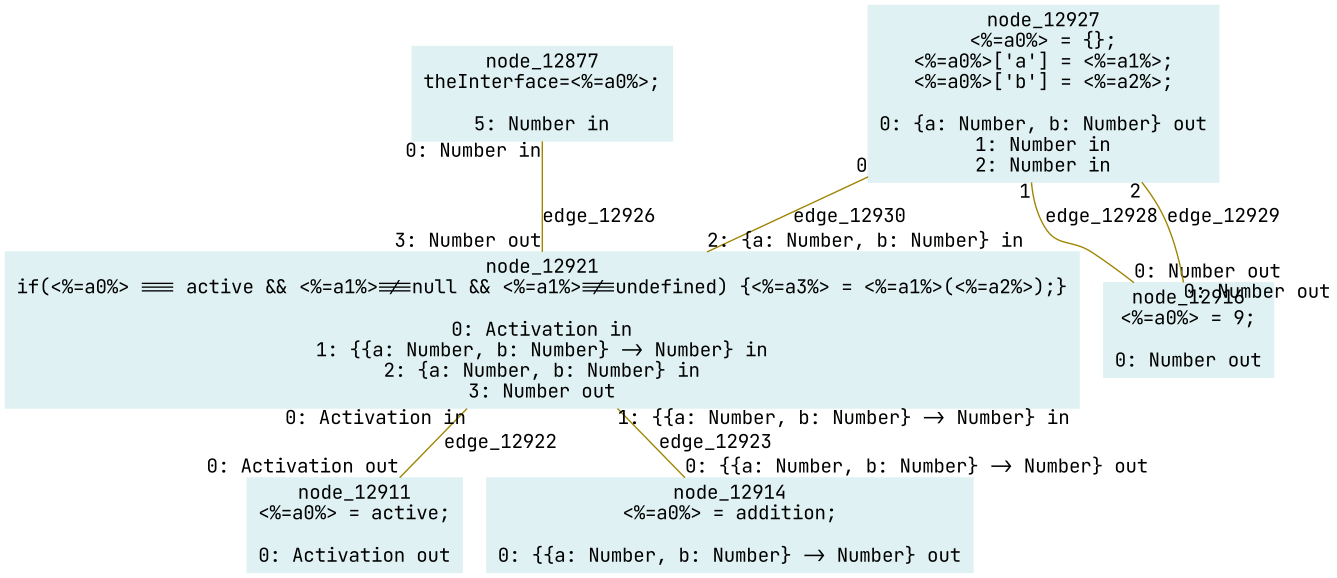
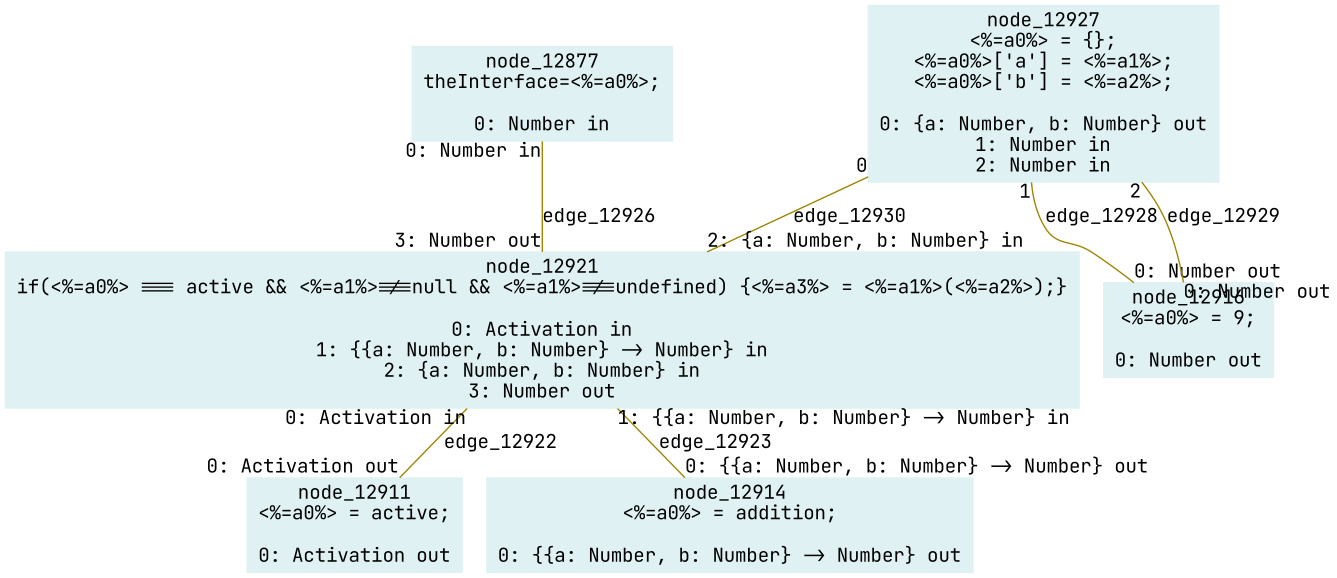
(542, 94) -> (542, 94)
